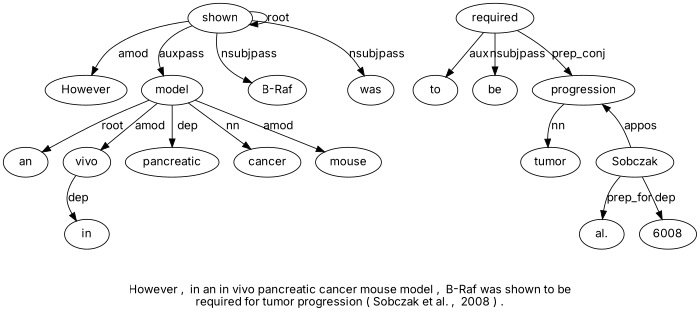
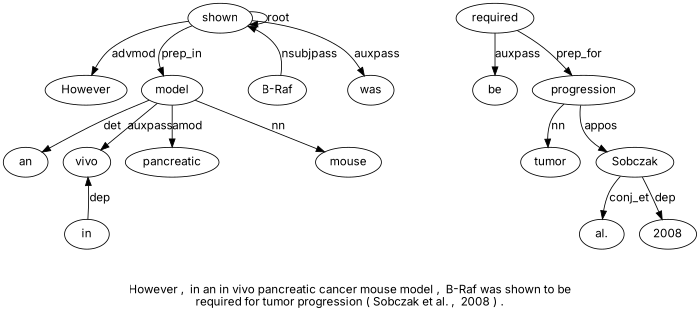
(134, 54) -> (134, 54)
(182, 54) -> (182, 54)
(377, 54) -> (377, 54)
(518, 54) -> (518, 54)
(579, 54) -> (579, 54)
(222, 61) -> (277, 48)
(435, 90) -> none
(113, 126) -> (113, 126)
(150, 126) -> (150, 126)
(187, 126) -> (187, 126)
(279, 126) -> (279, 126)
(622, 127) -> (583, 130)
(267, 162) -> none
(67, 194) -> (89, 203)
(630, 198) -> (630, 198)
(668, 234) -> (668, 234)
